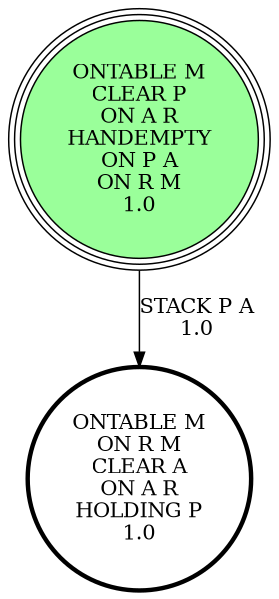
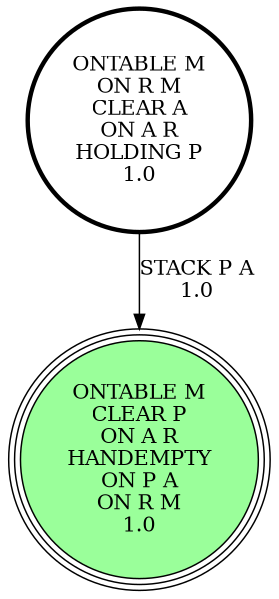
(139, 311) -> (139, 273)
